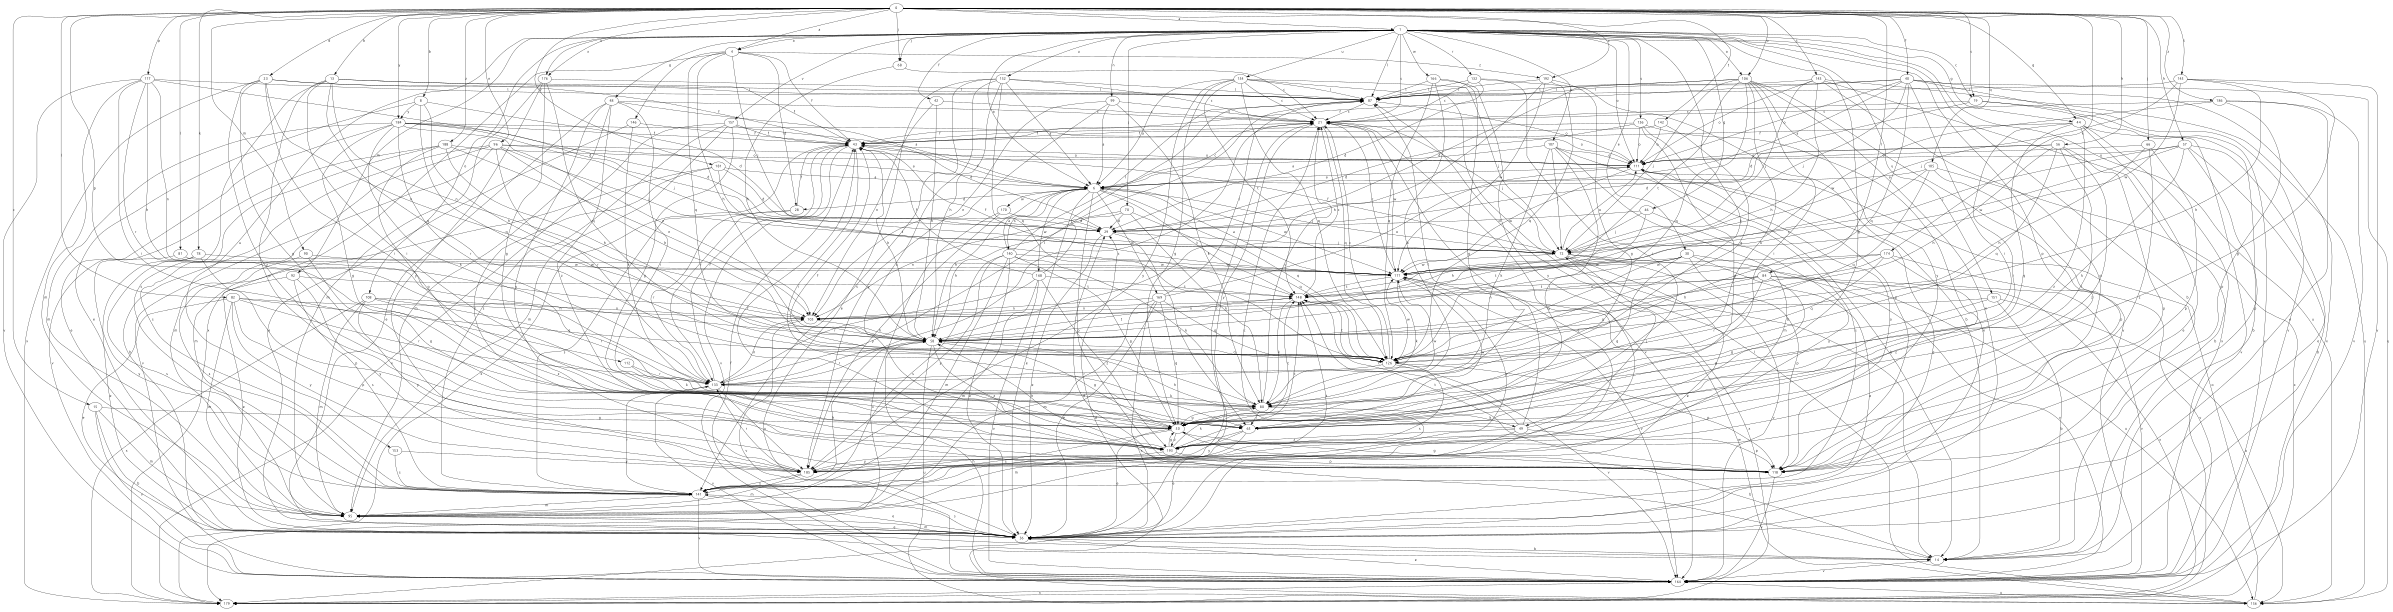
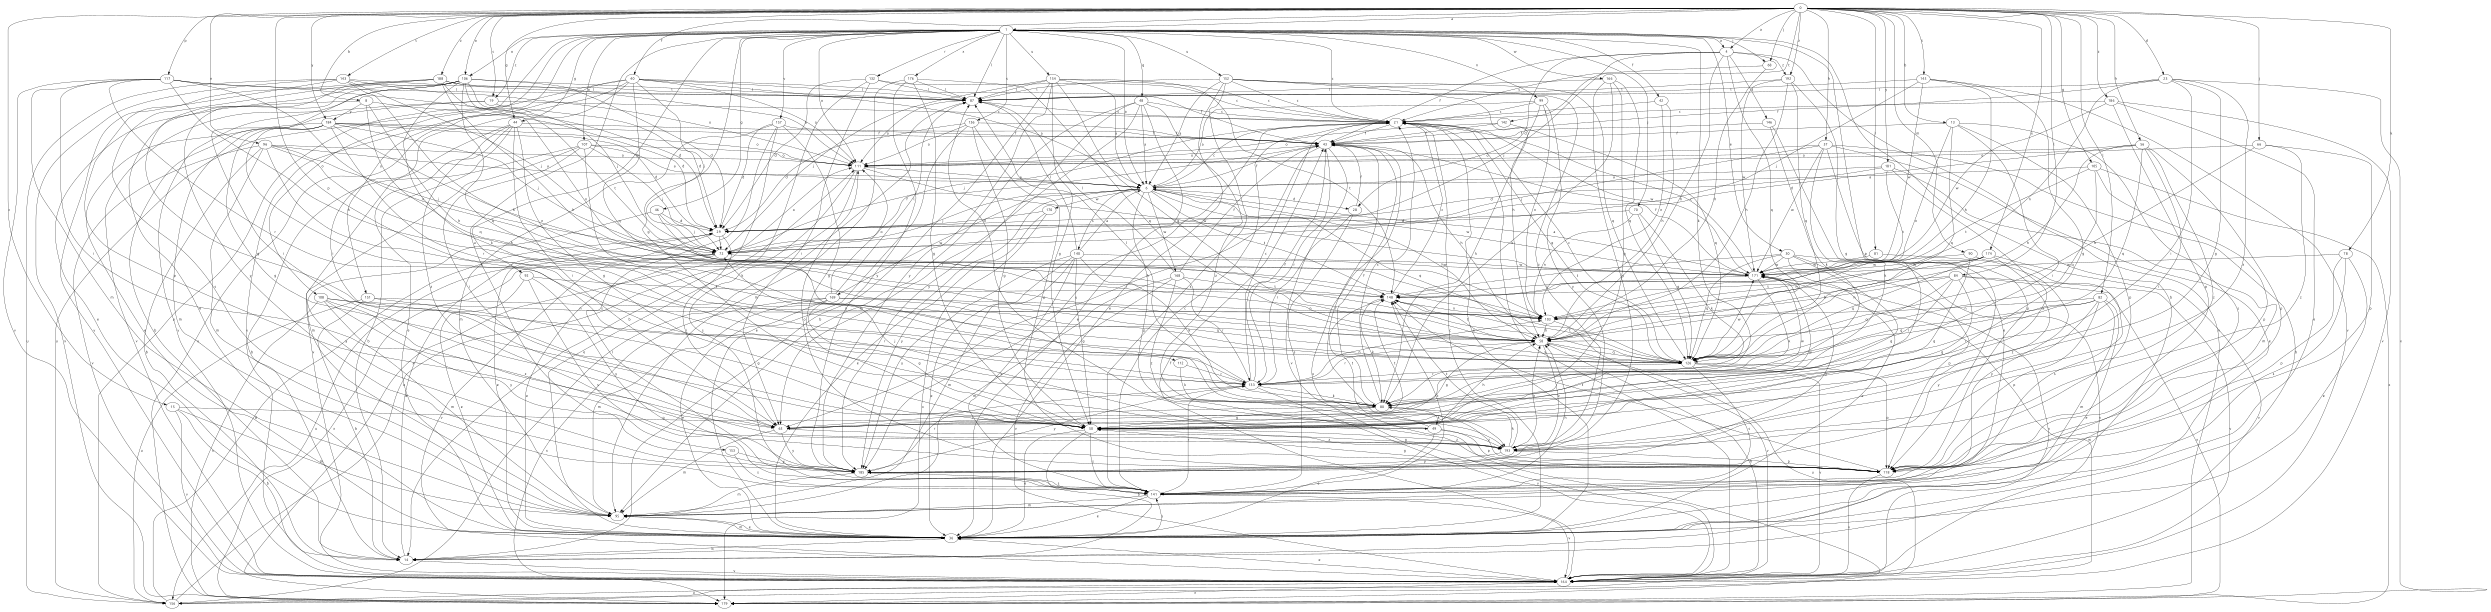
(712, 23) -> none
(850, 90) -> (704, 93)
(1010, 246) -> none
